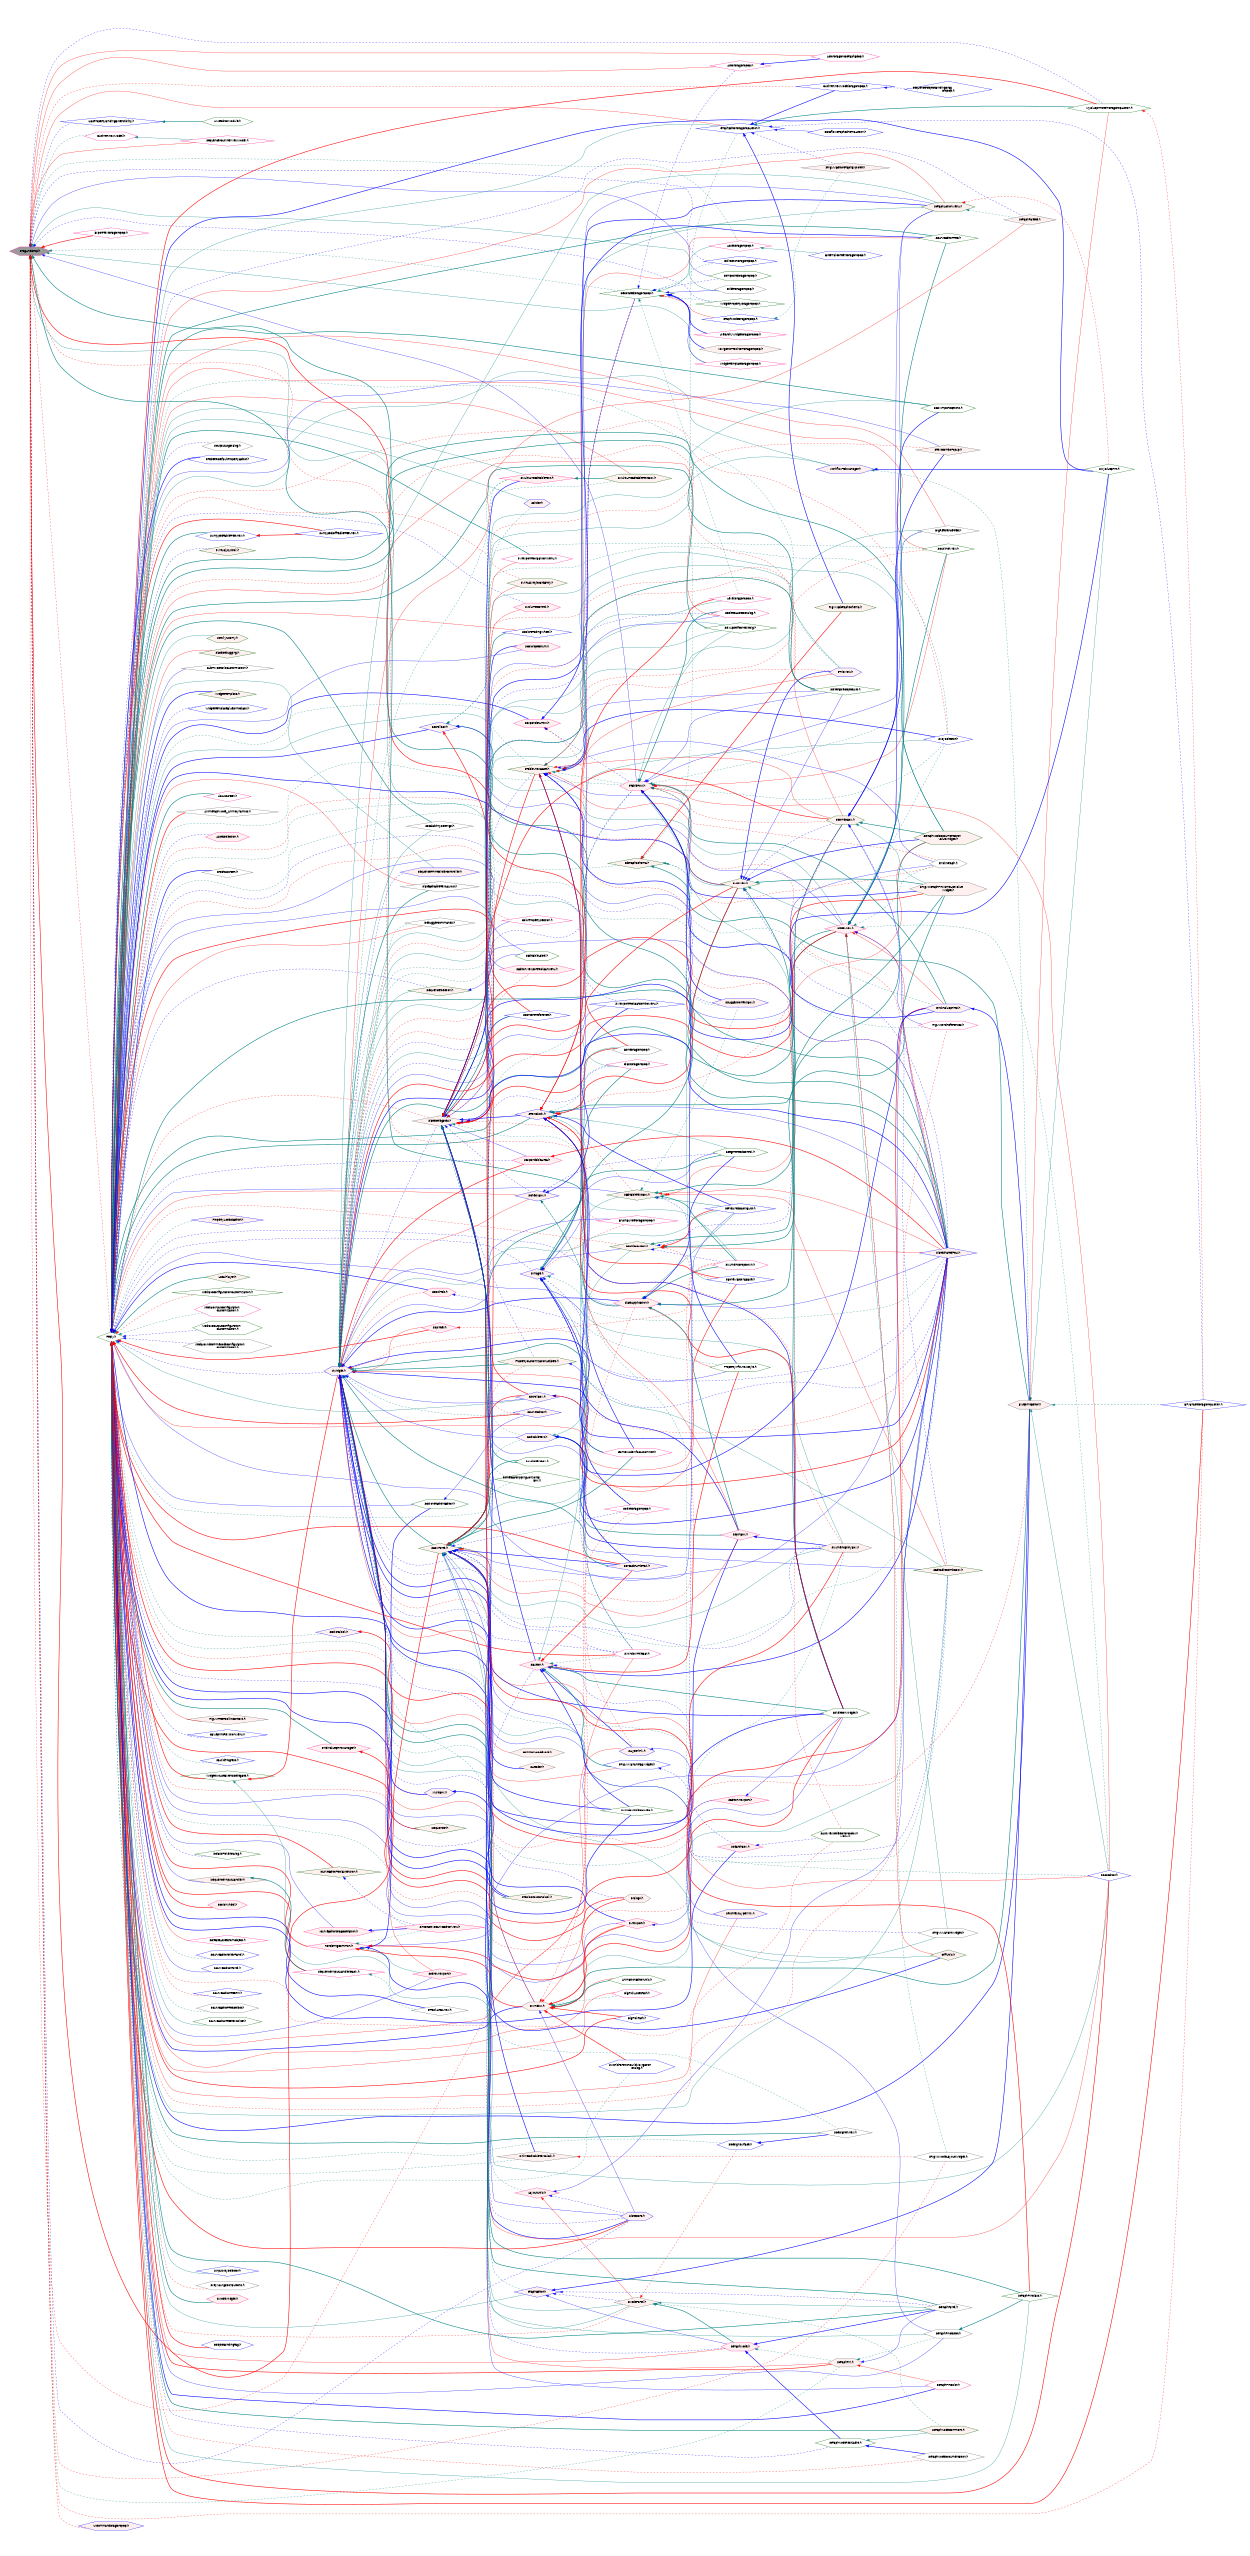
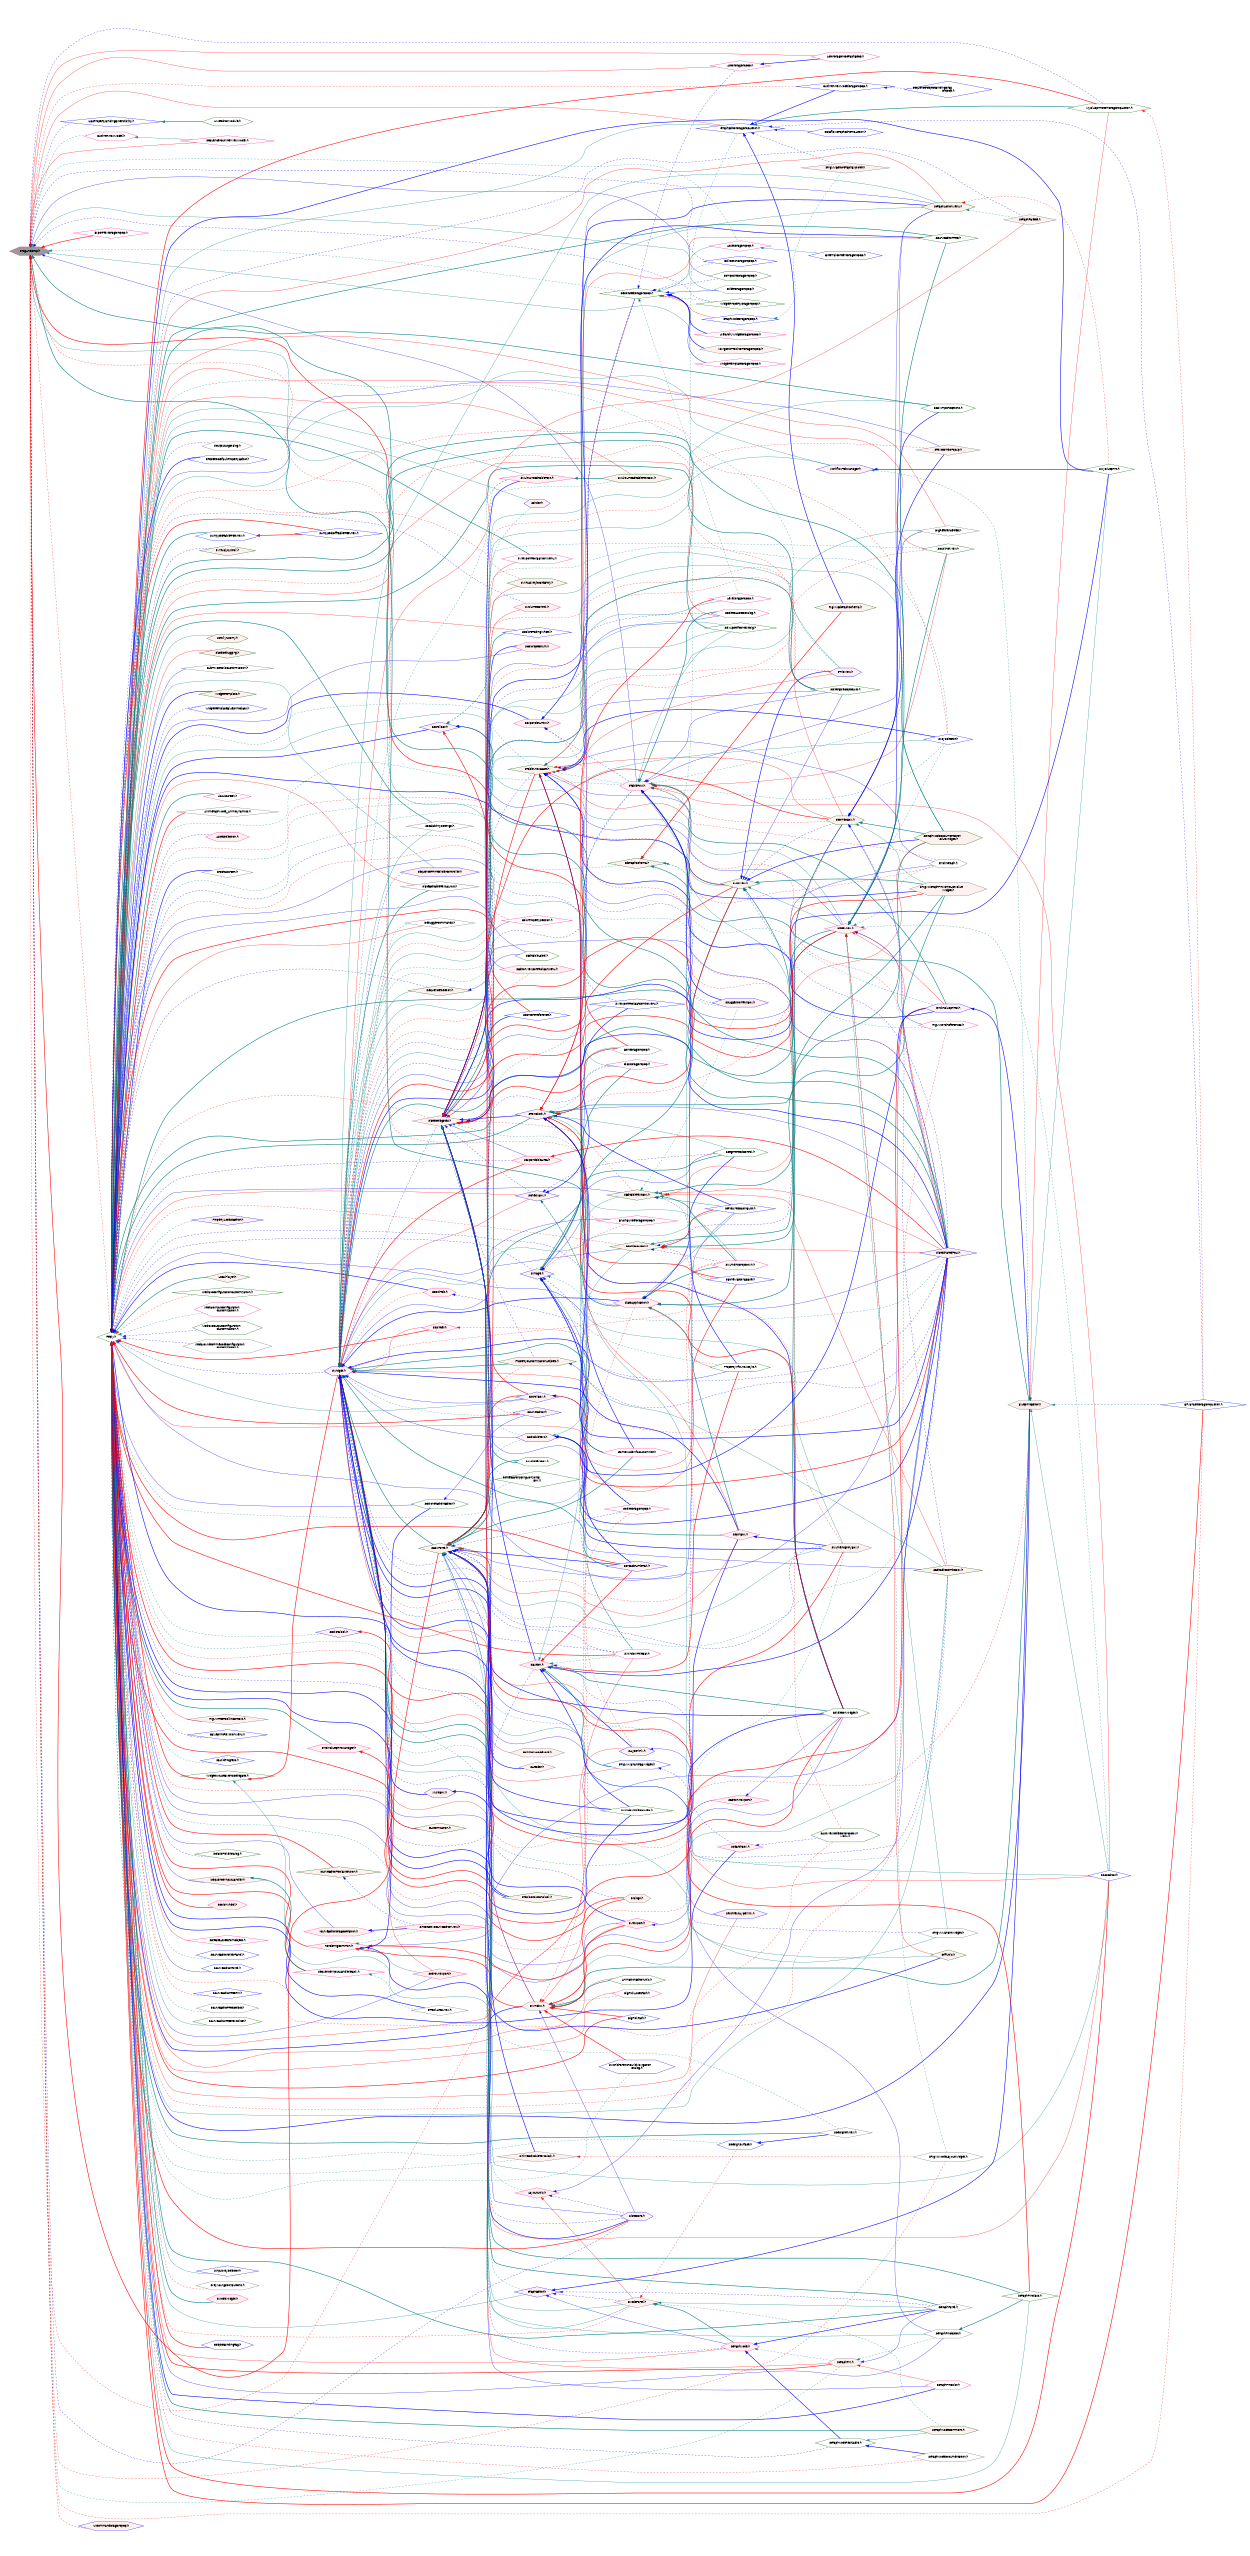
(687, 1495) -> (687, 1495)
(440, 1828) -> (440, 1828)
